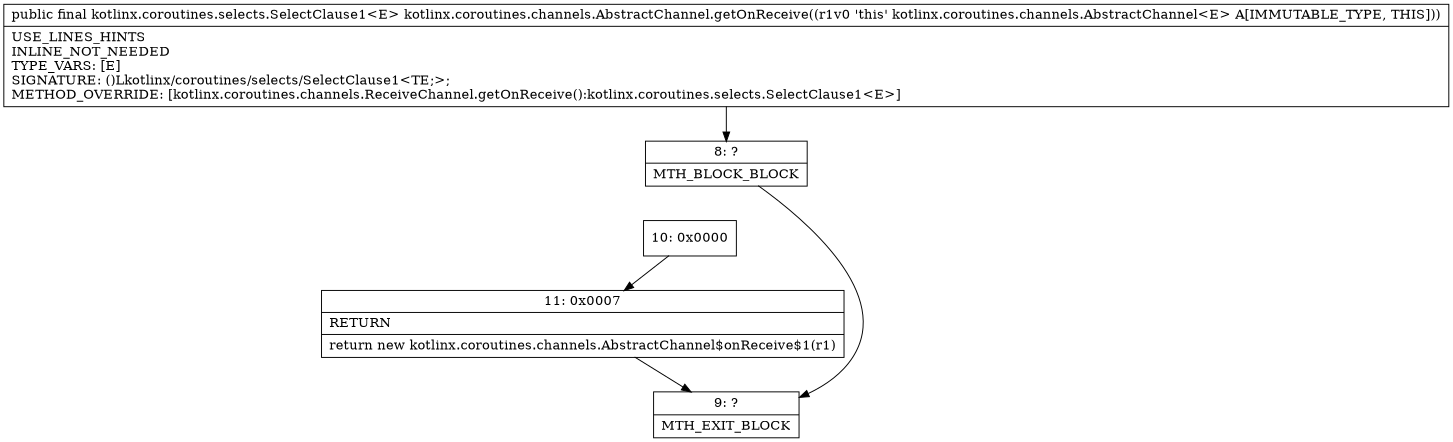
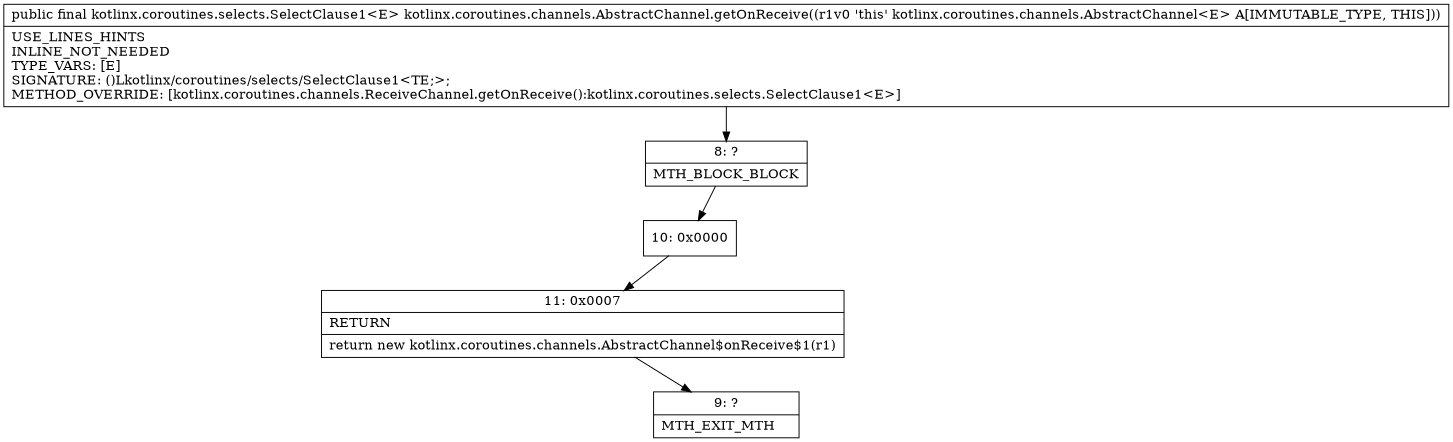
(852, 283) -> (709, 199)
(726, 426) -> (718, 426)
